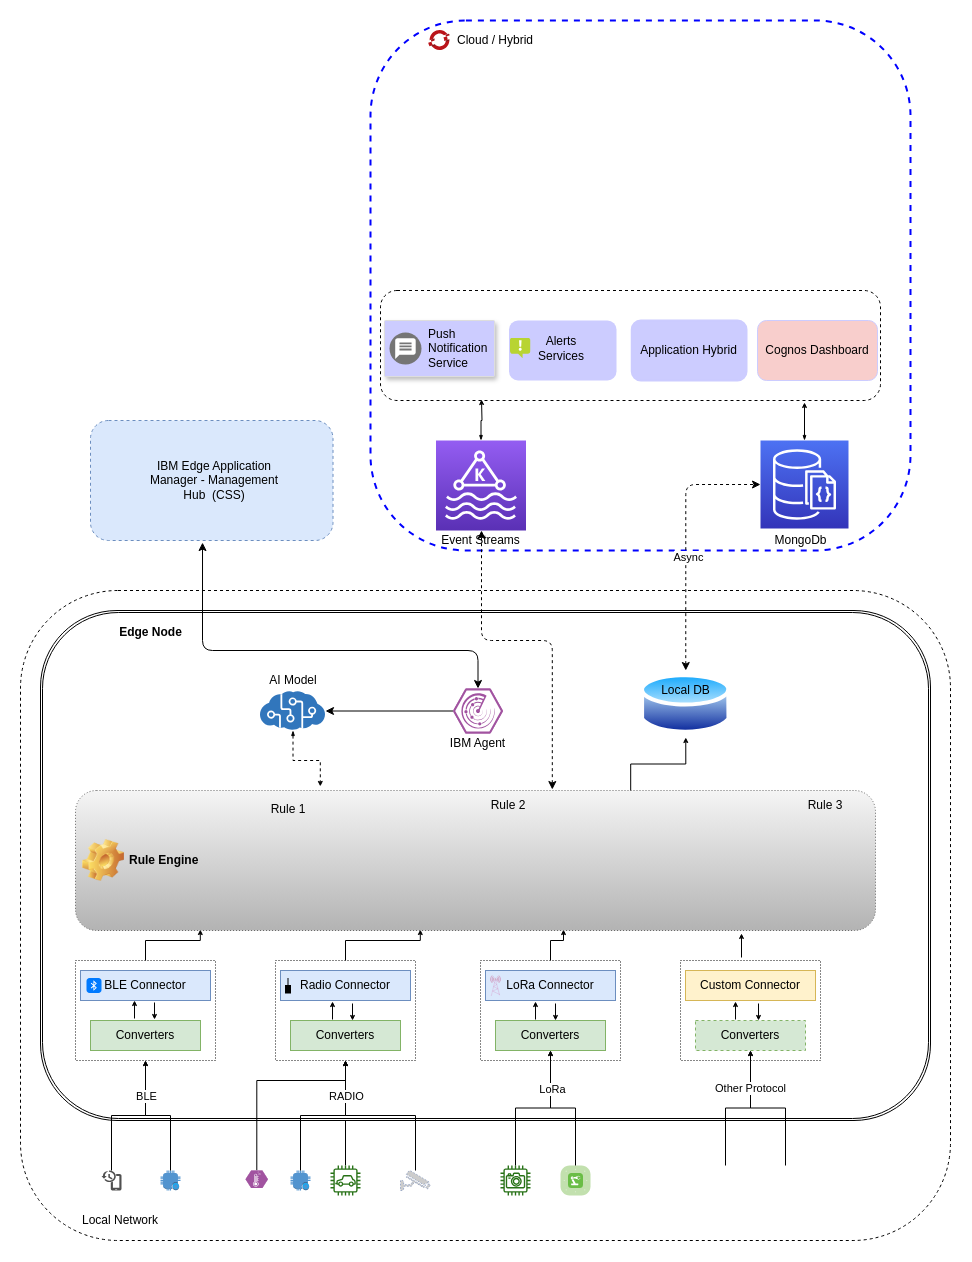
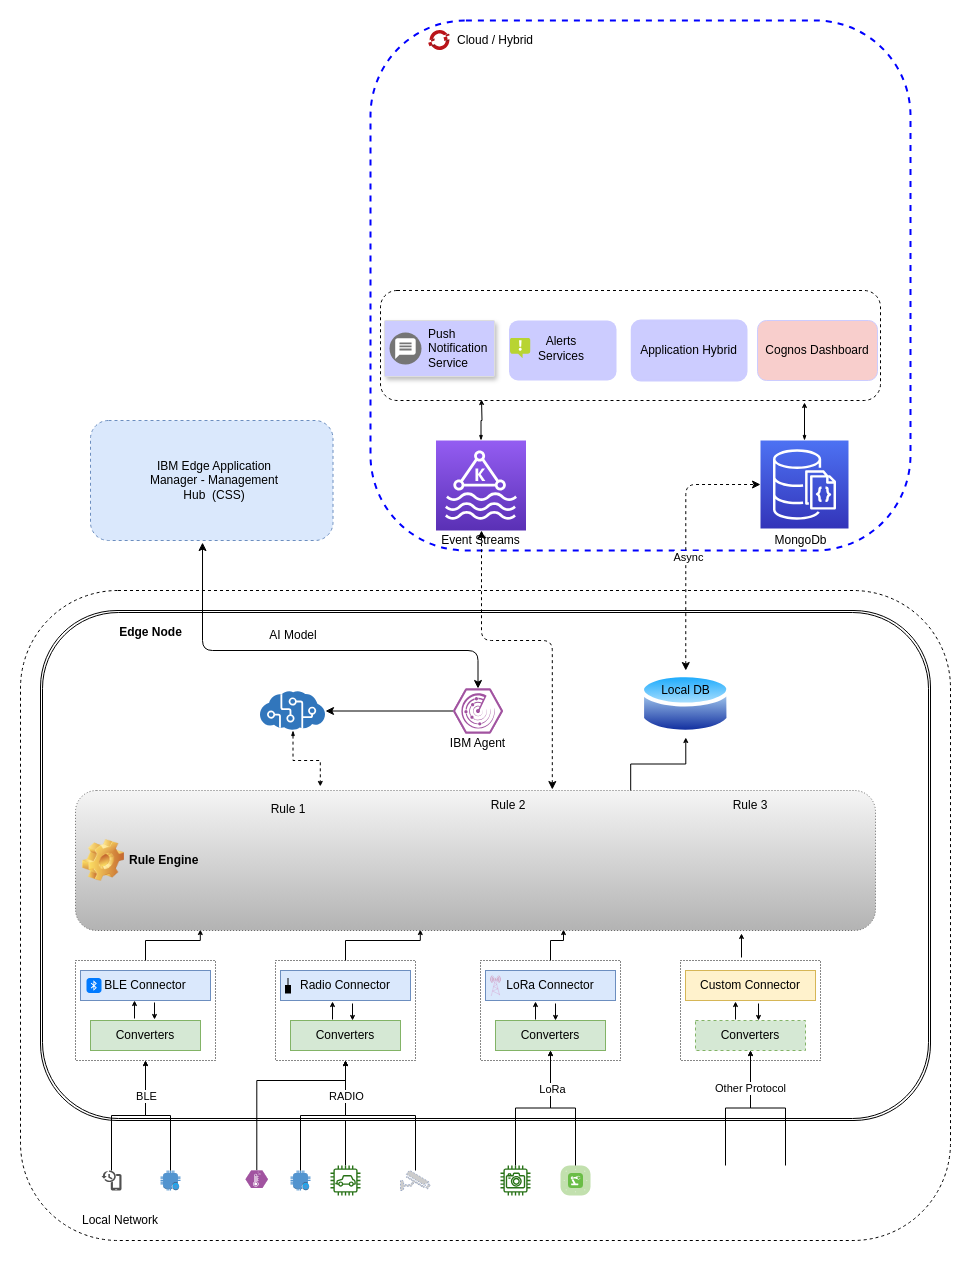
(293, 681) -> (293, 636)
(826, 806) -> (751, 806)
